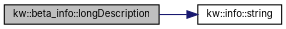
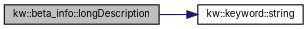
(240, 15) -> (250, 15)
